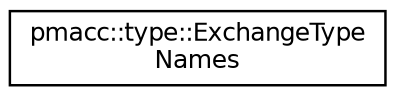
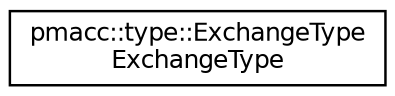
(198, 48) -> (198, 48)
